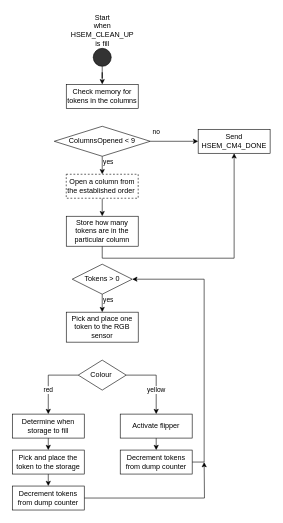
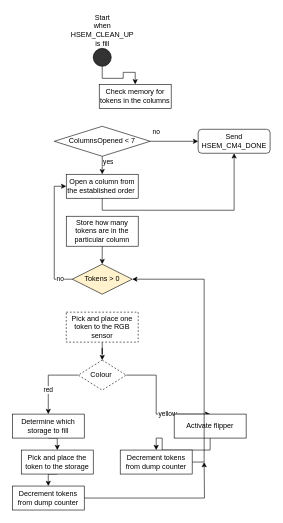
(102, 96) -> (135, 96)
(102, 141) -> (102, 141)
(234, 141) -> (234, 141)
(102, 186) -> (102, 186)
(102, 210) -> (103, 210)
(103, 258) -> (102, 258)
none -> (58, 279)
(102, 279) -> (102, 279)
(102, 302) -> none
(102, 327) -> (102, 327)
none -> (102, 351)
(102, 375) -> (102, 375)
(48, 426) -> (48, 426)
(156, 426) -> (210, 426)
(48, 462) -> (57, 462)
